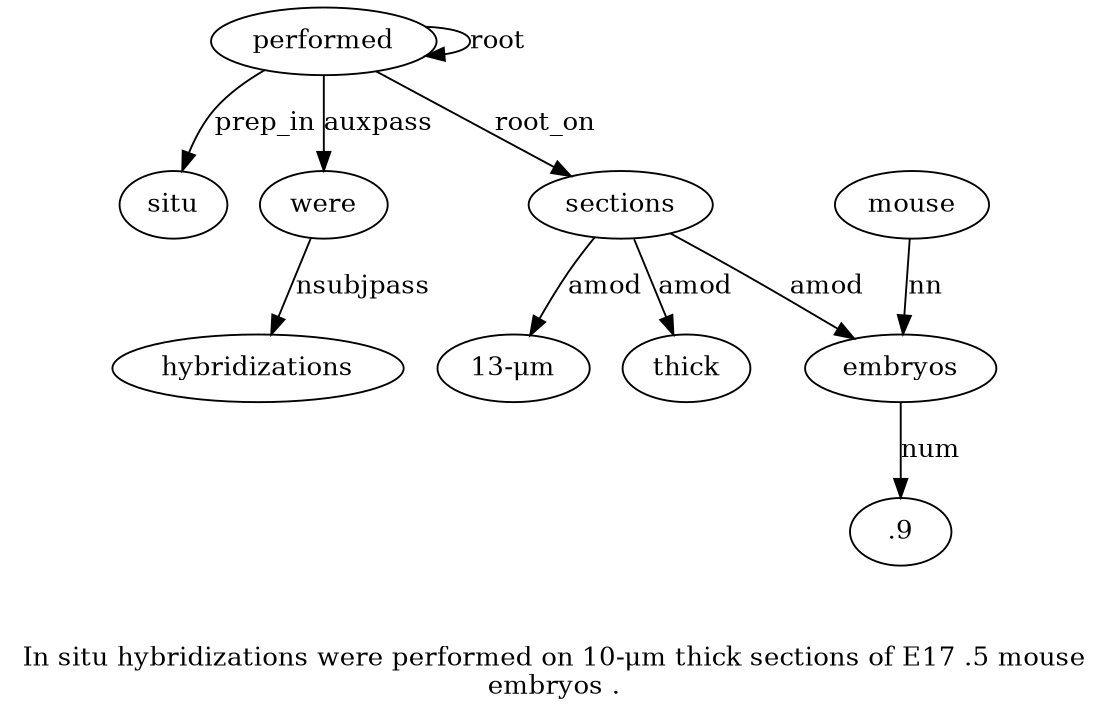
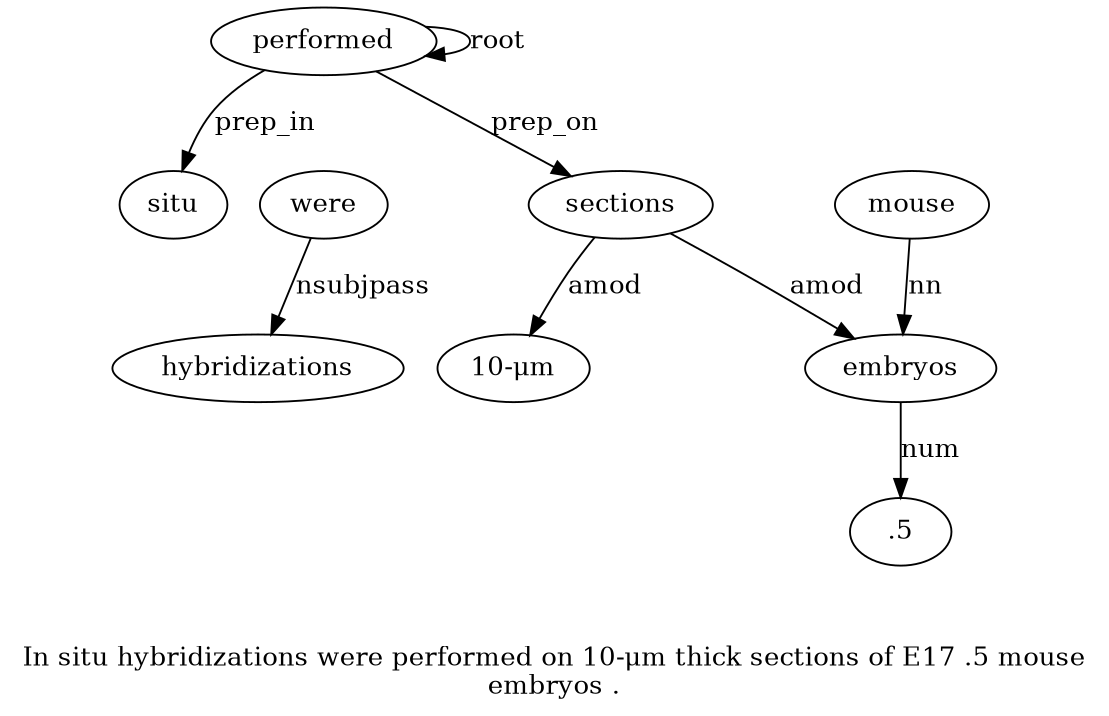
(324, 114) -> none
(546, 123) -> (546, 123)
(514, 368) -> (514, 368)
(686, 368) -> none
(901, 532) -> (901, 532)
